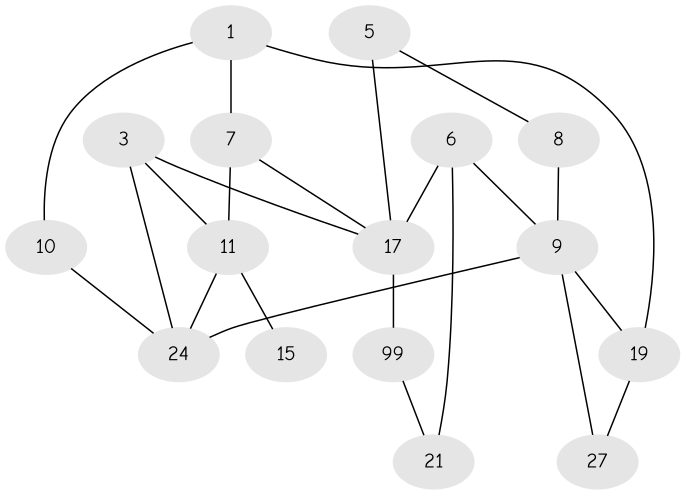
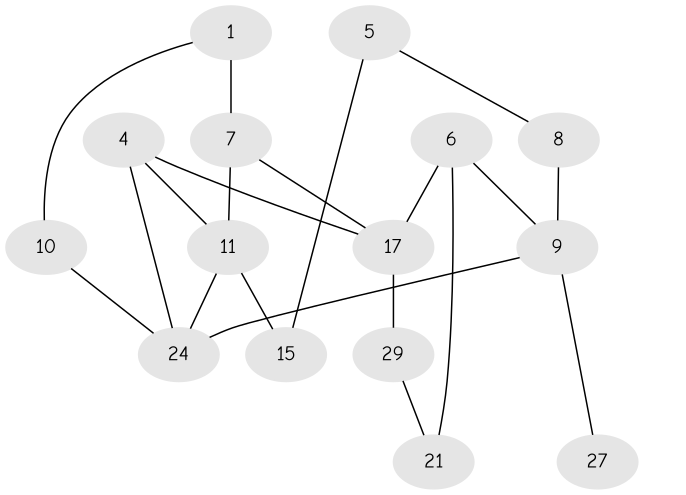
(124, 140) -> (124, 140)
(382, 140) -> (330, 187)
(393, 355) -> (393, 355)
(639, 355) -> none
